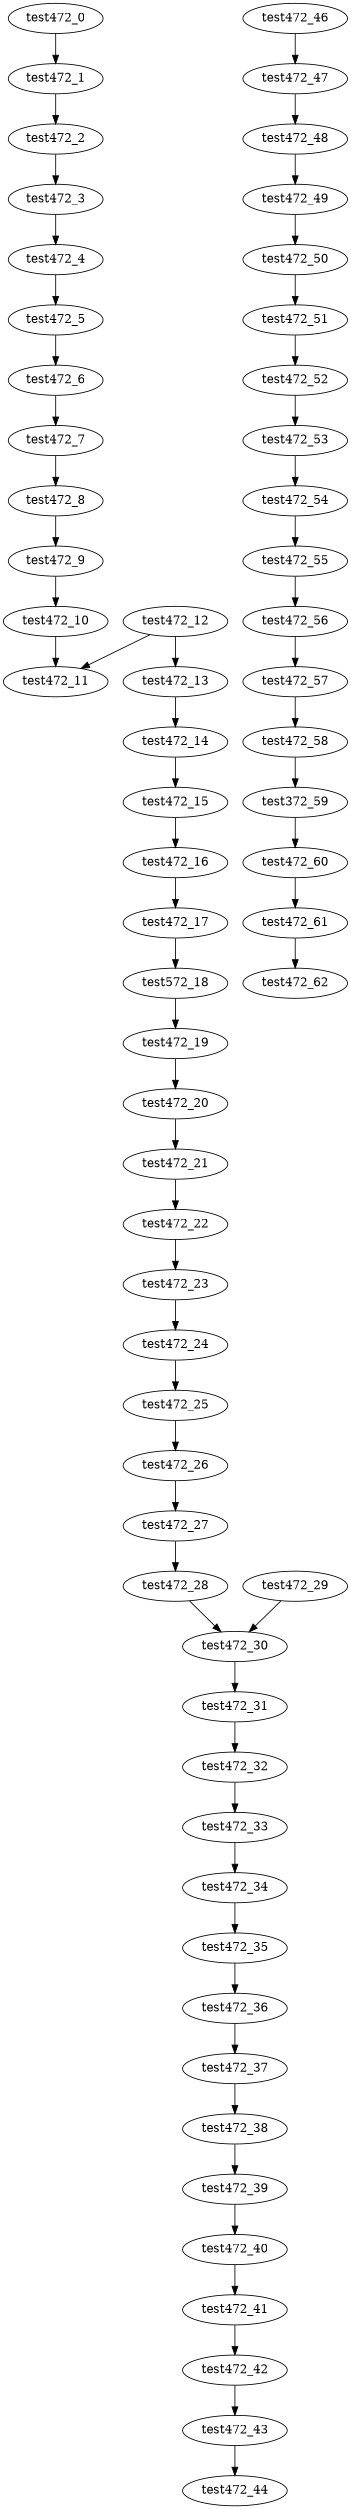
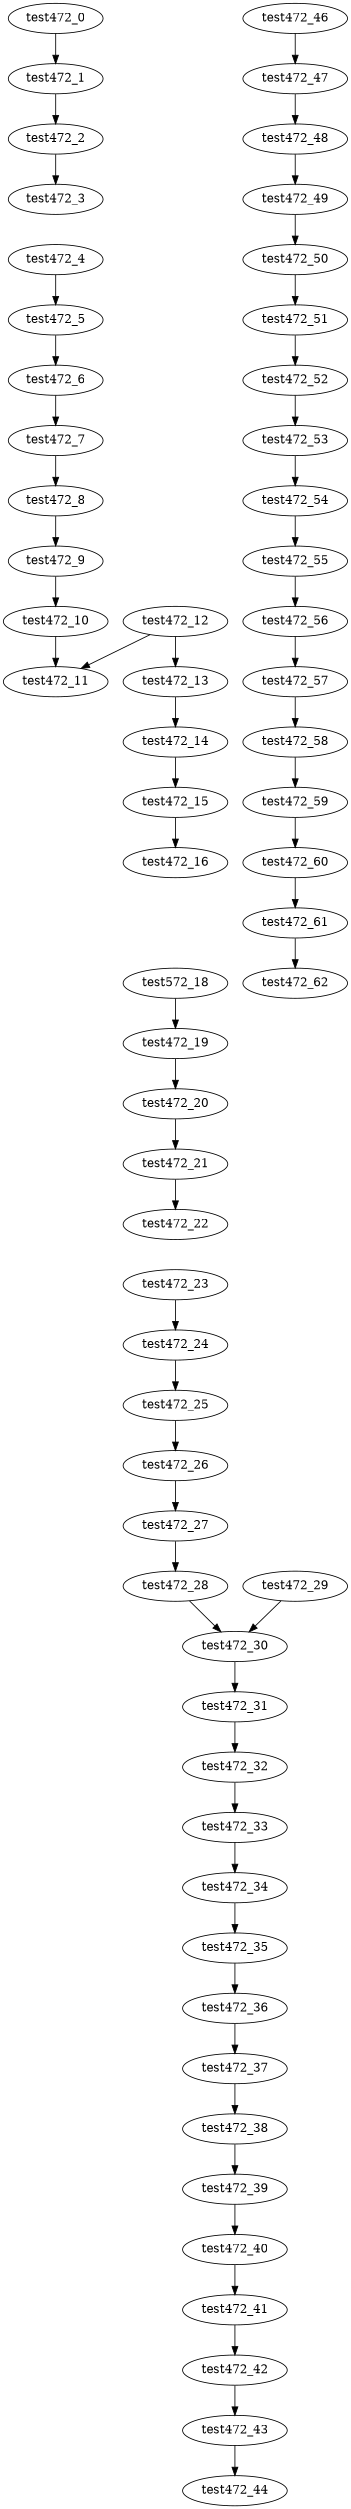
(56, 225) -> none
(295, 802) -> (295, 802)
(175, 923) -> none
(175, 1250) -> none
